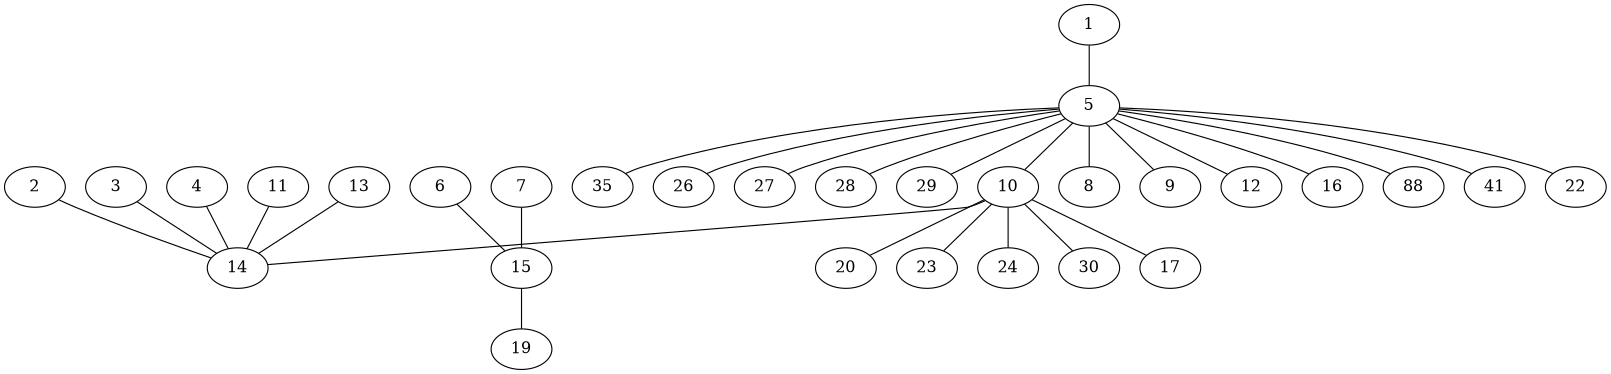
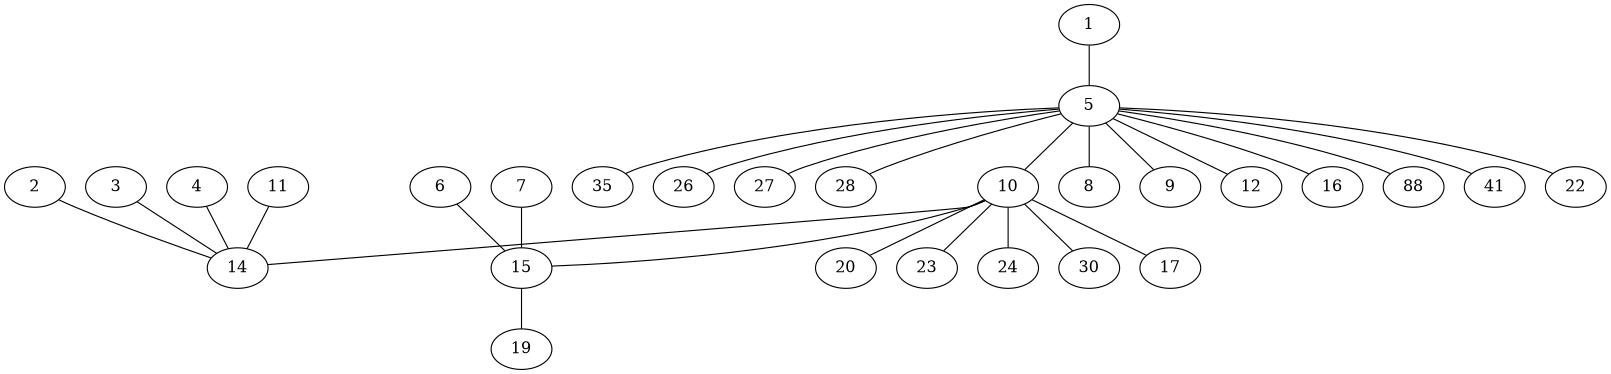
(359, 187) -> none
(927, 187) -> none
none -> (771, 247)
